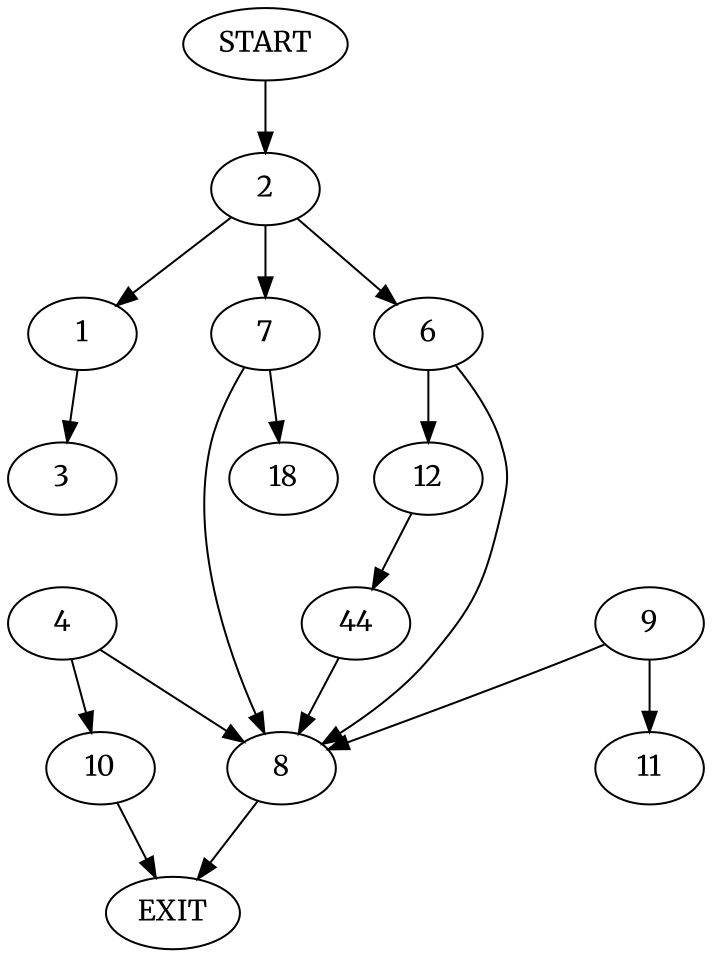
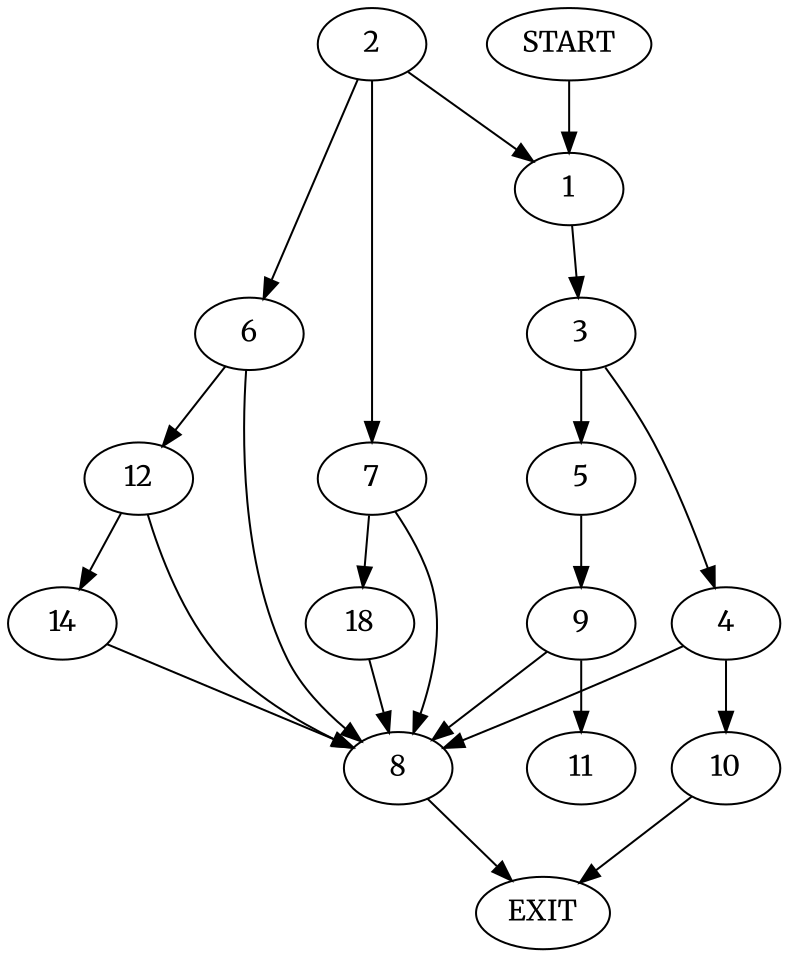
(265, 107) -> (569, 107)
none -> (664, 464)
none -> (581, 479)
(356, 623) -> (62, 623)
none -> (213, 650)
none -> (376, 686)
